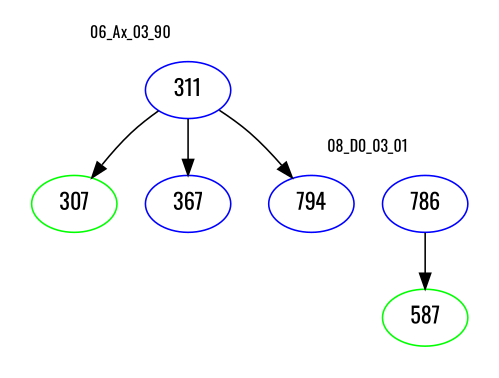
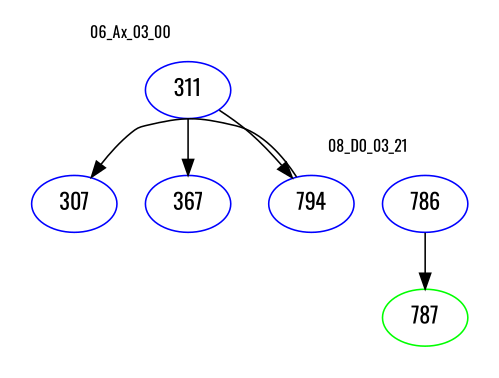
(131, 34) -> (131, 34)
(128, 136) -> (201, 119)
(368, 148) -> (368, 148)
(74, 204) -> (74, 204)
(425, 318) -> (425, 318)
